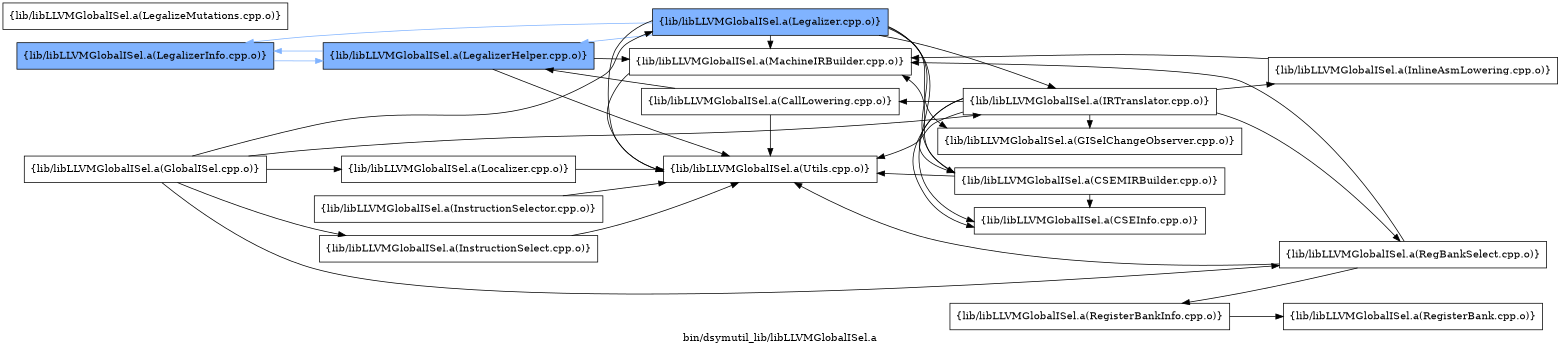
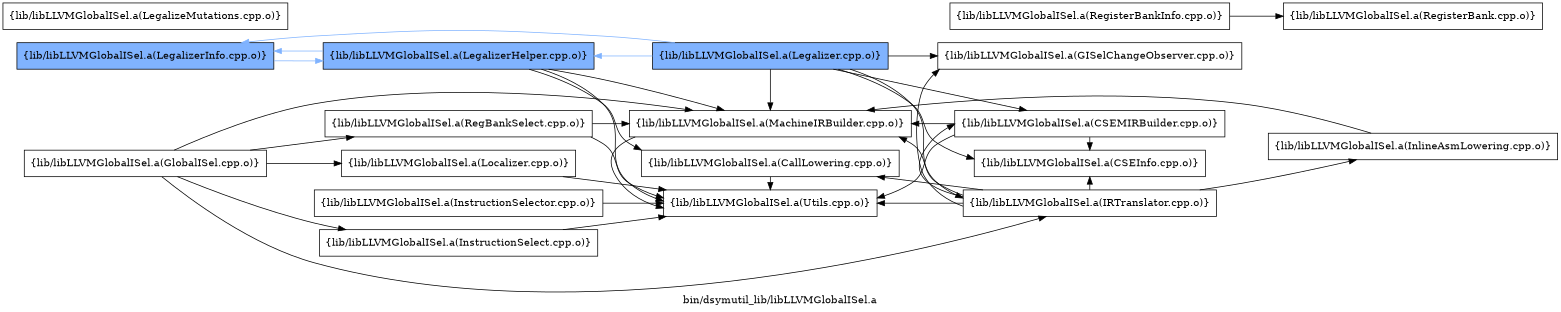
(614, 79) -> (592, 96)
(608, 91) -> none
(430, 115) -> (426, 93)
(1313, 163) -> (928, 174)
(1274, 287) -> none
